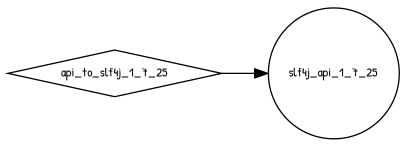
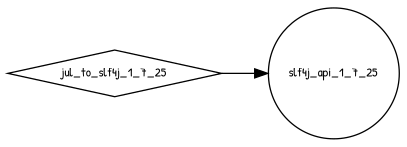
(115, 73) -> (115, 73)
